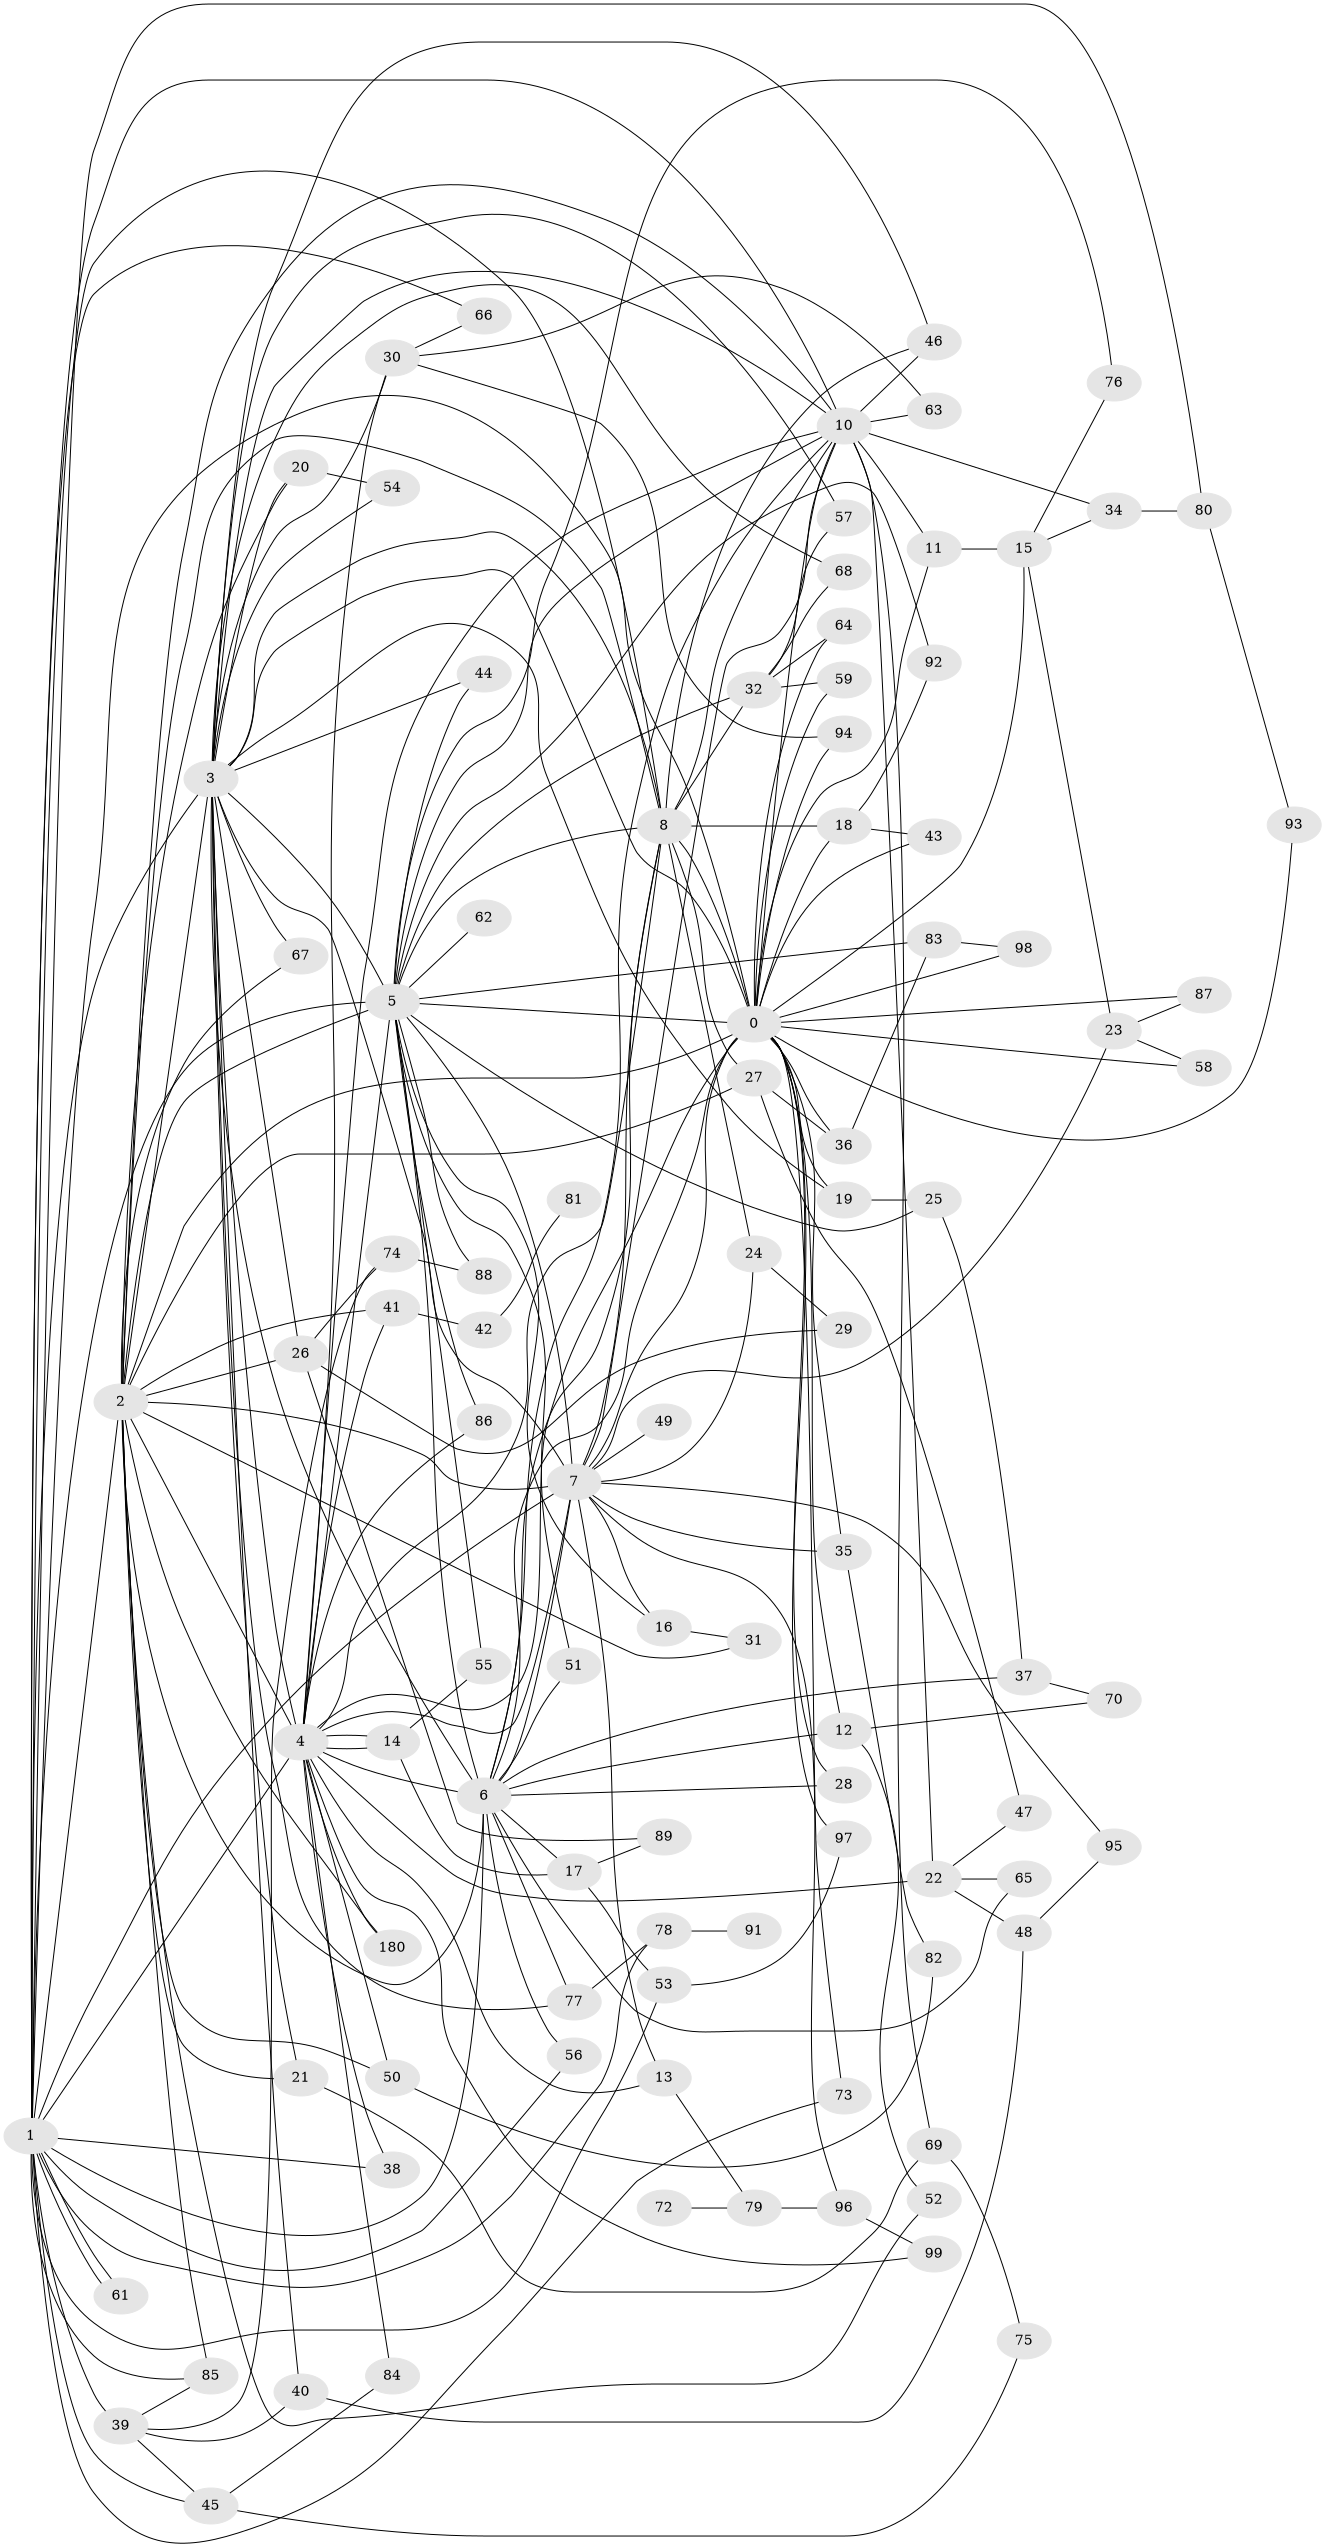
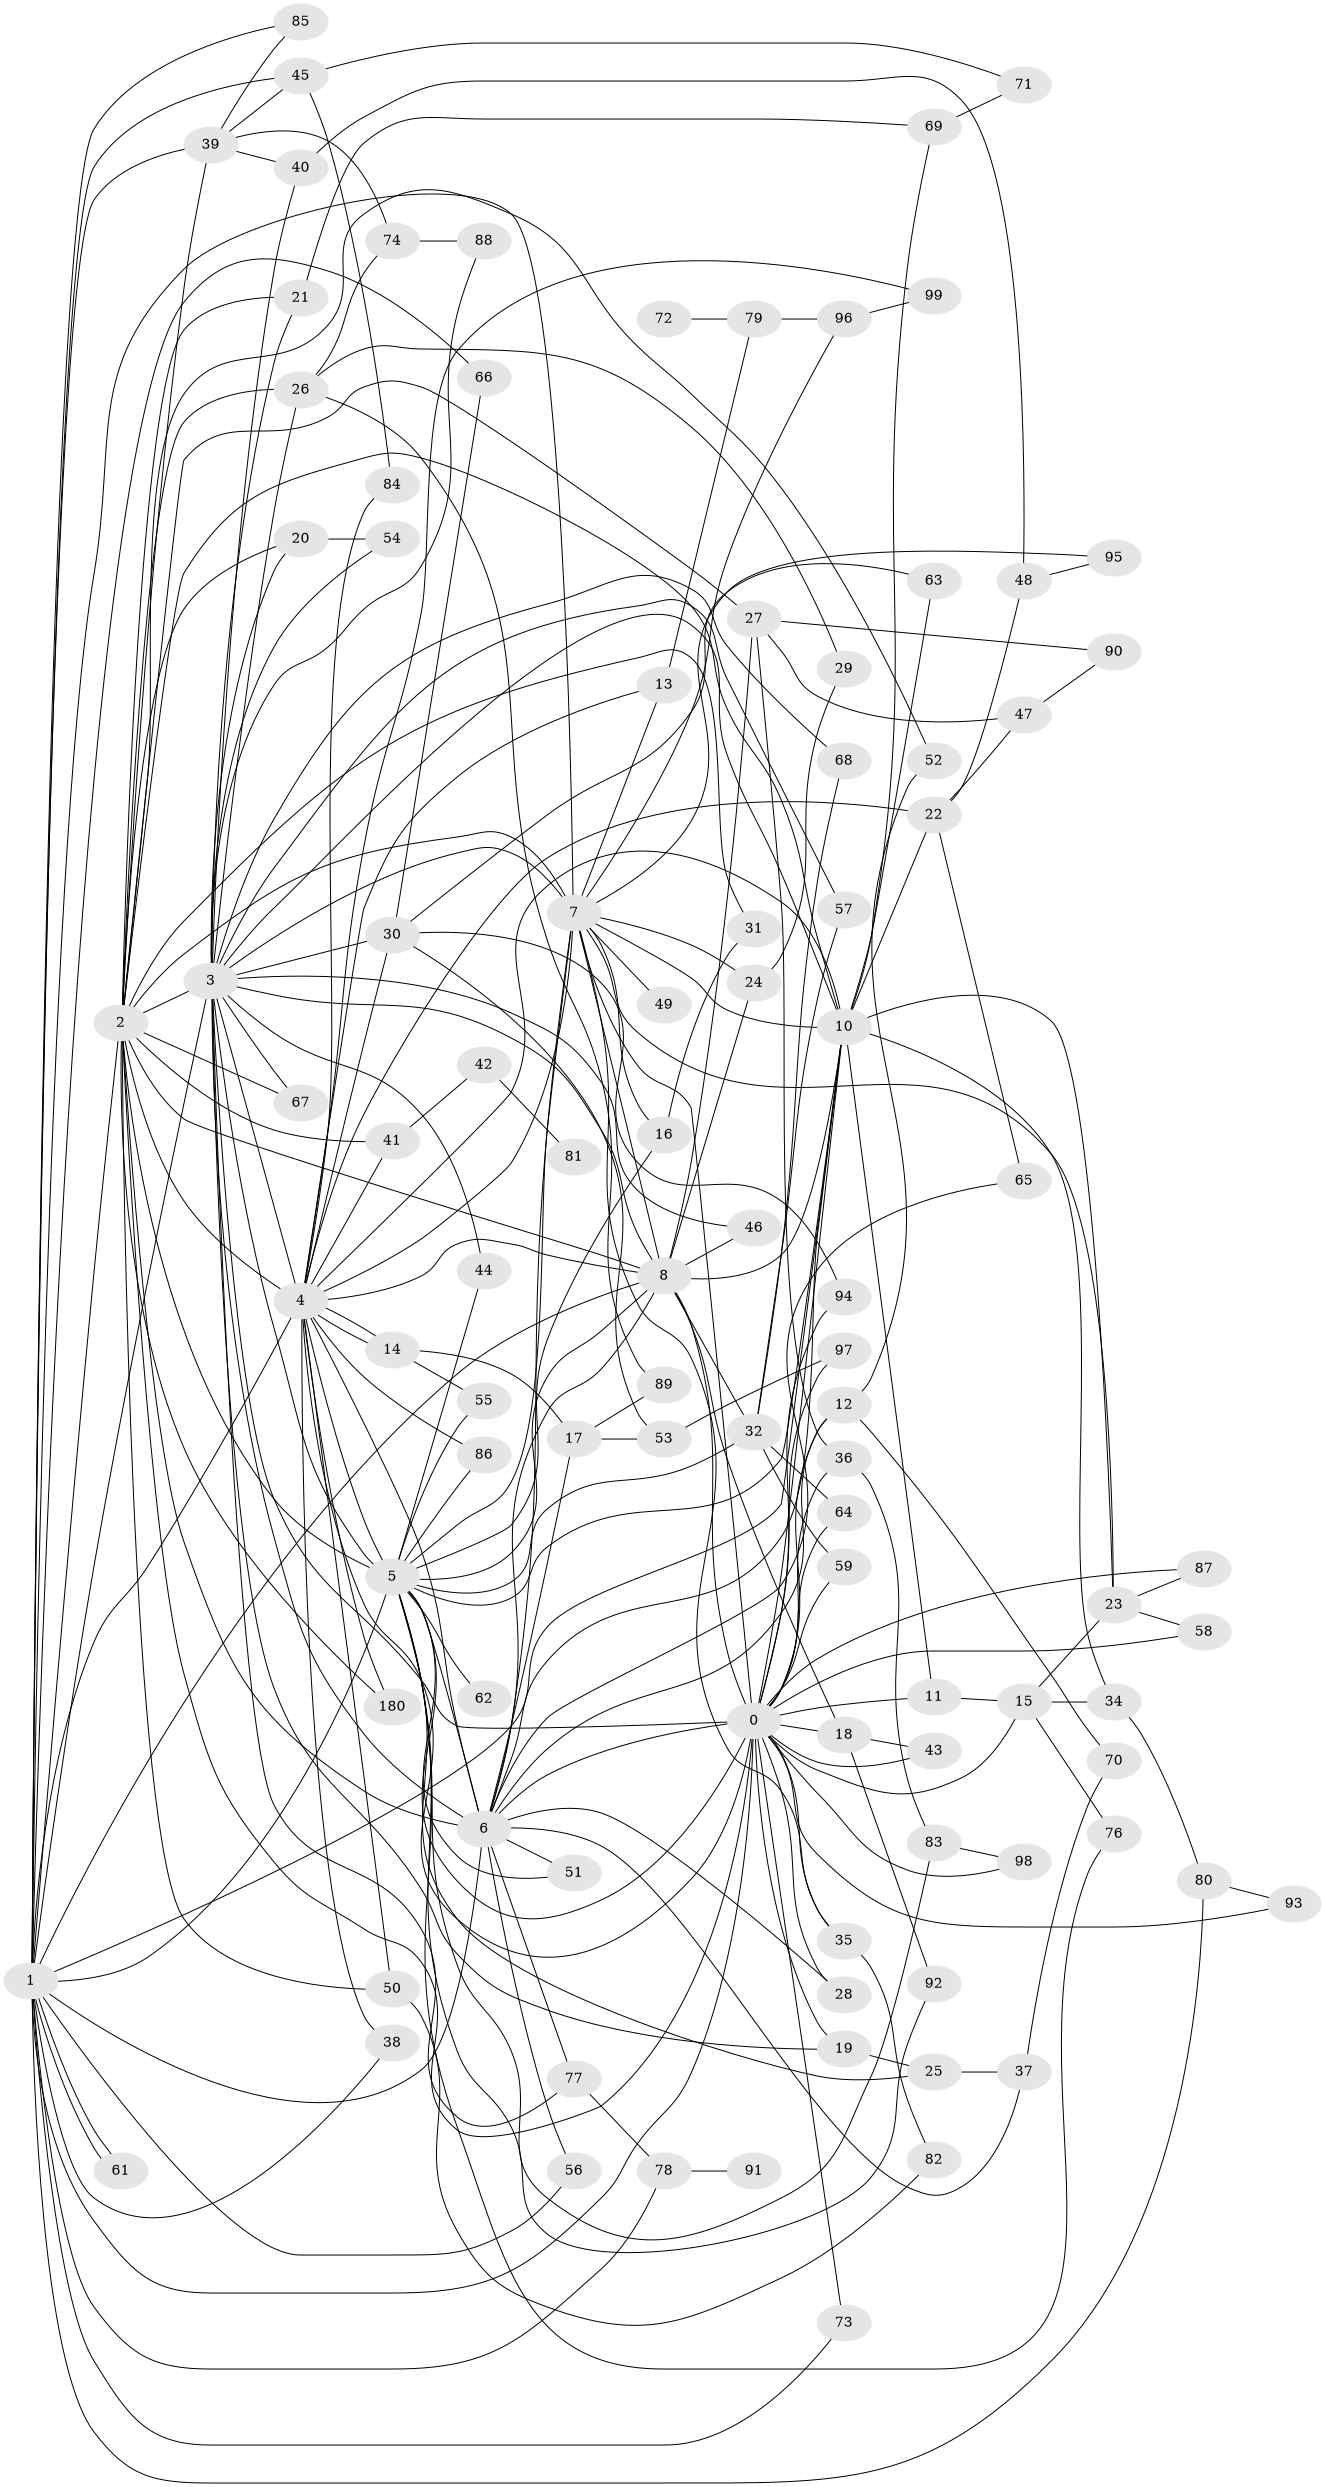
(889, 384) -> (1090, 1205)
none -> (1114, 652)
(437, 1186) -> (357, 615)
(158, 1984) -> (171, 393)
(370, 2330) -> (622, 1218)
(1024, 2341) -> (1024, 85)
